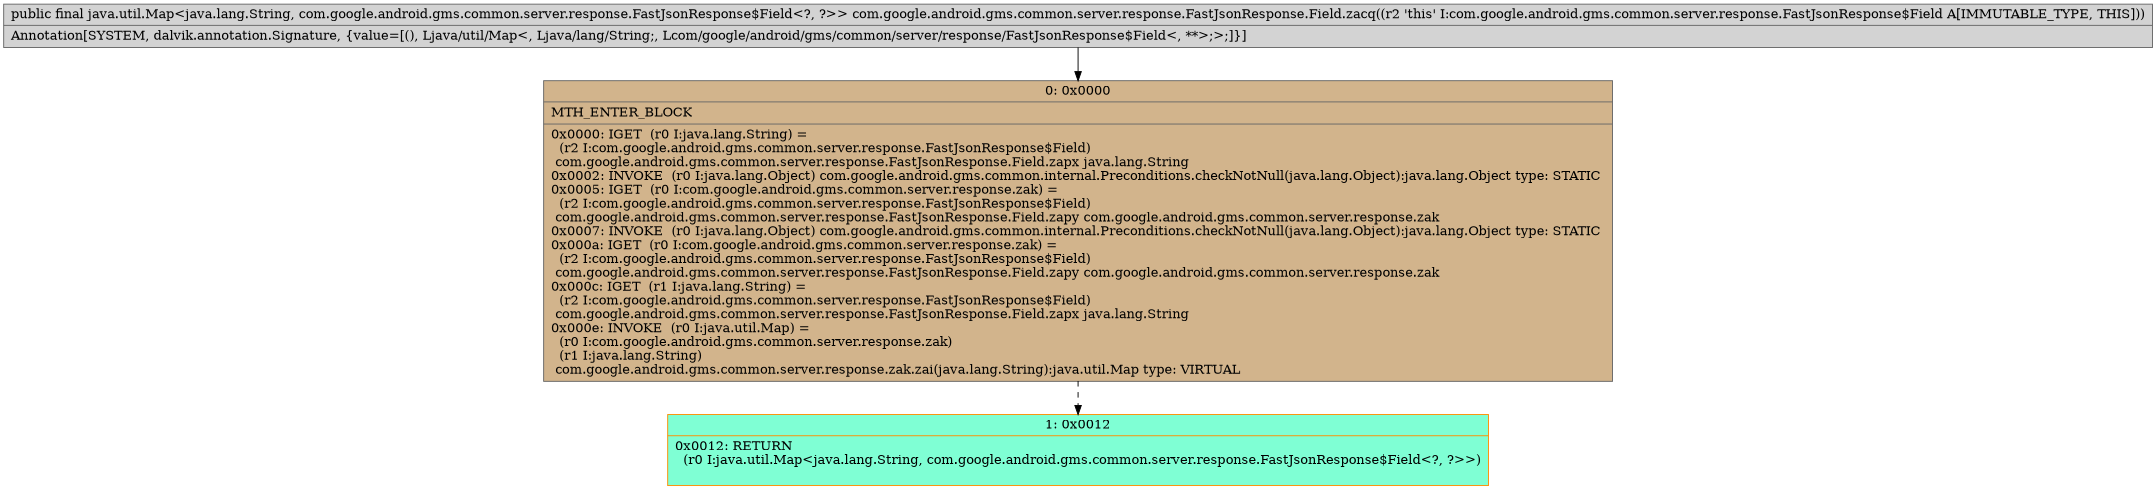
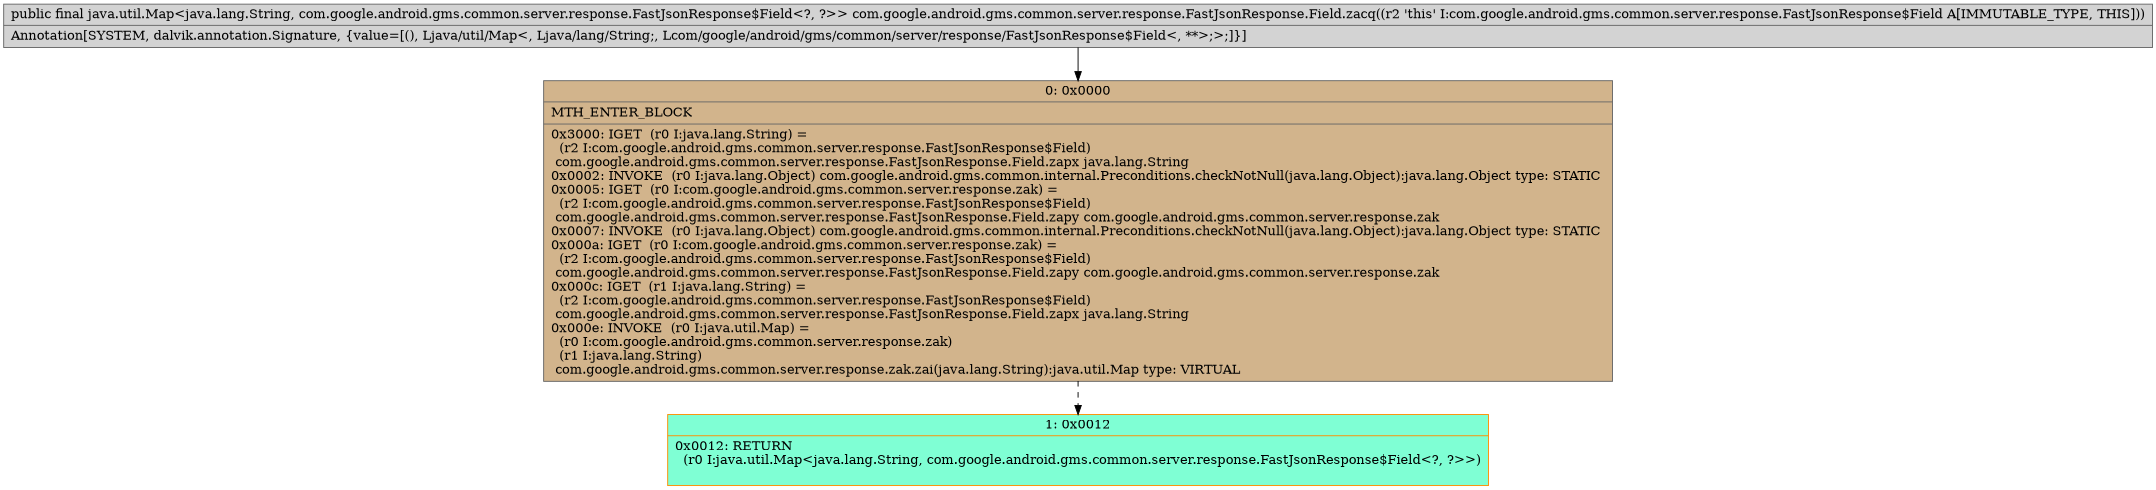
(682, 135) -> (682, 135)
